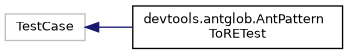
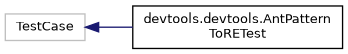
(238, 27) -> (238, 27)
